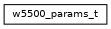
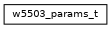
(55, 14) -> (55, 14)
